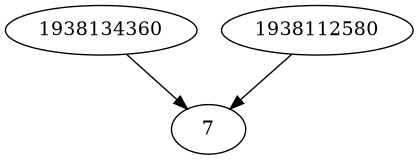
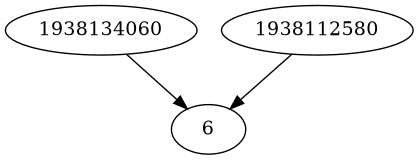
(101, 30) -> (101, 30)
(209, 129) -> (209, 129)
